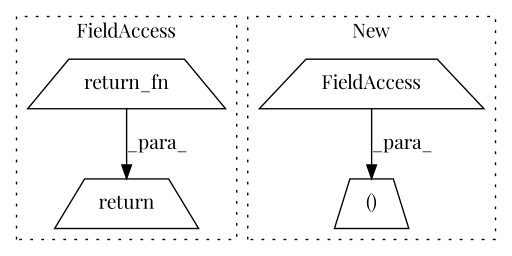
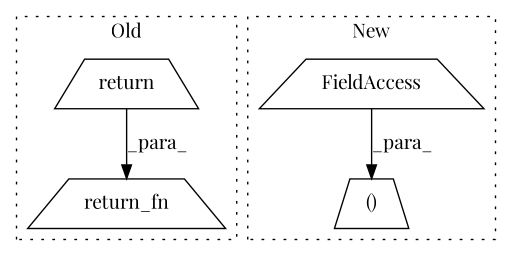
(127, 32) -> (127, 32)
(127, 137) -> (127, 137)
